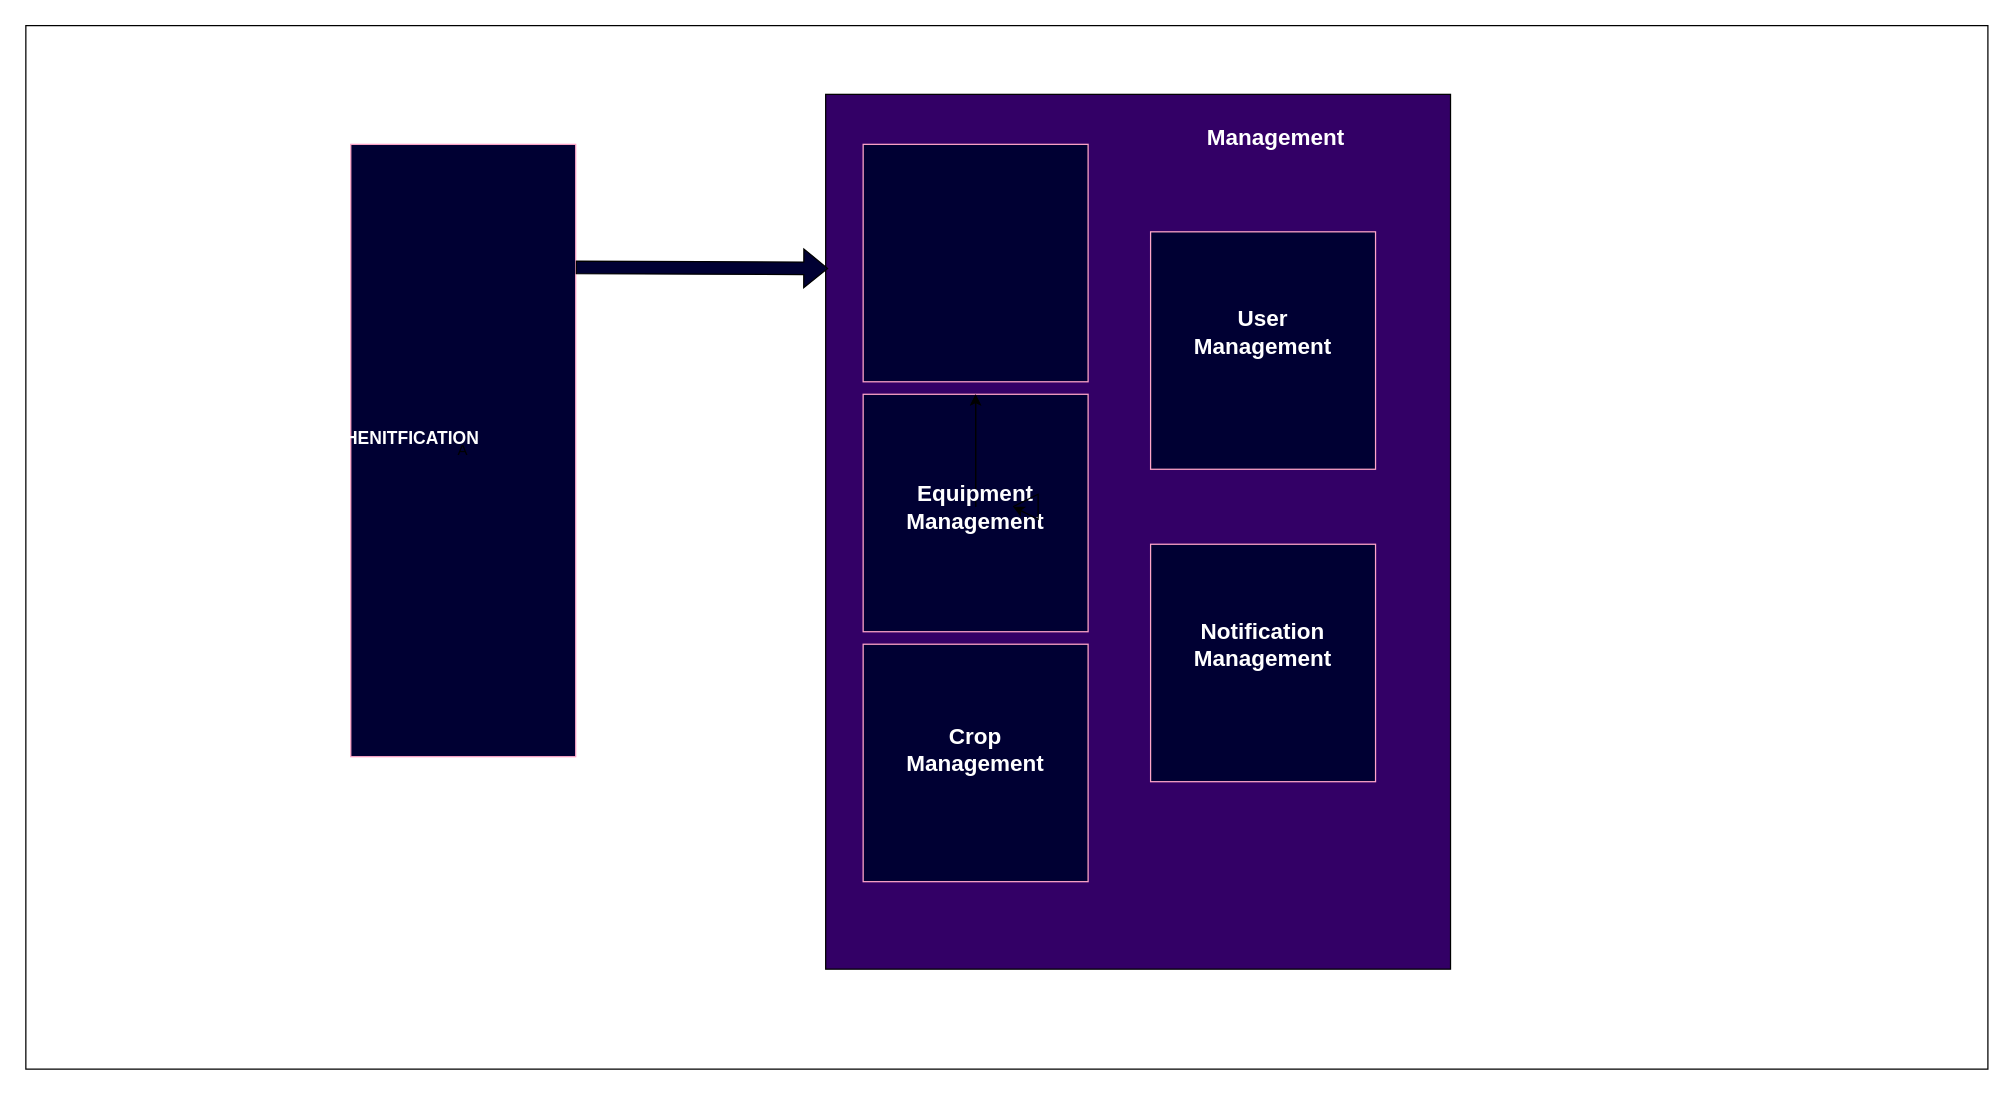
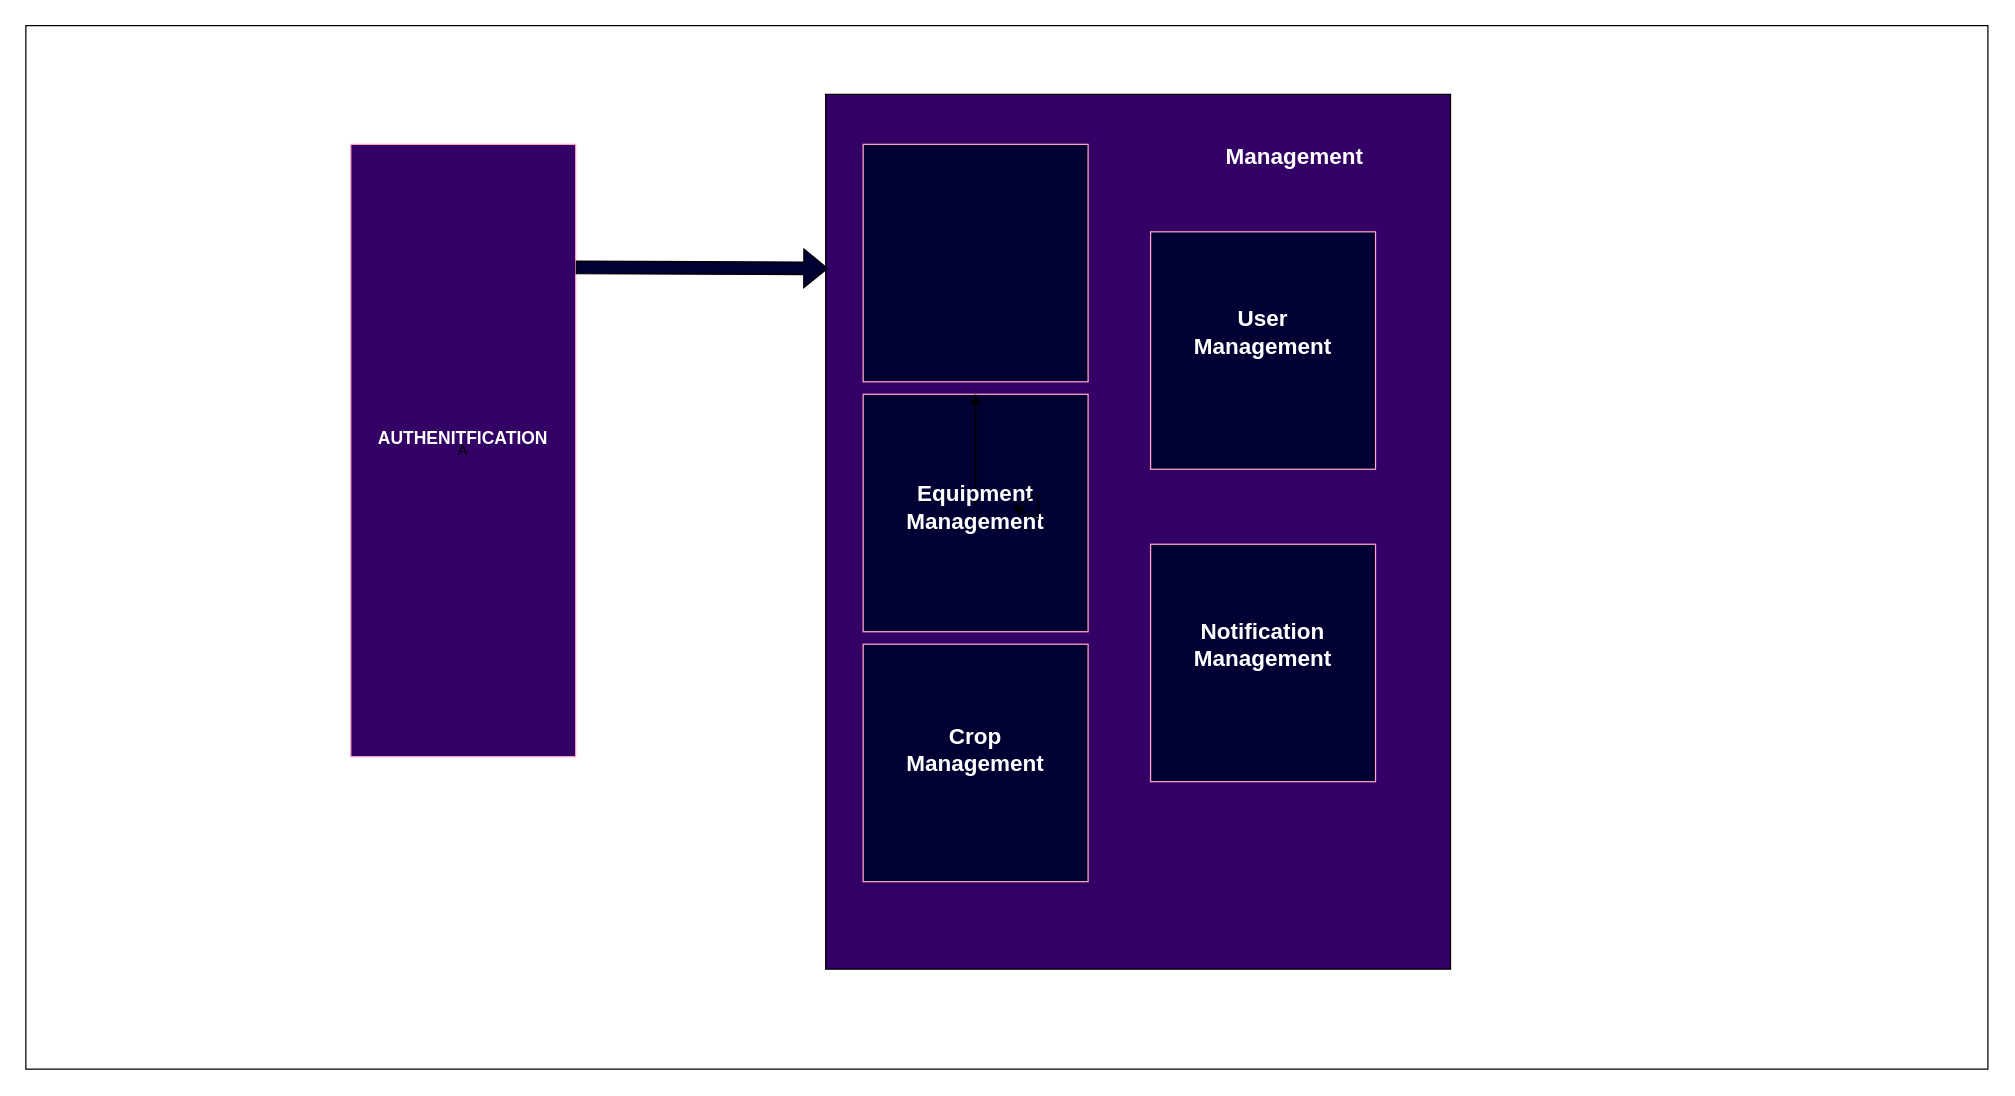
(1276, 138) -> (1294, 157)
(394, 438) -> (463, 438)
(463, 451) -> (463, 451)
